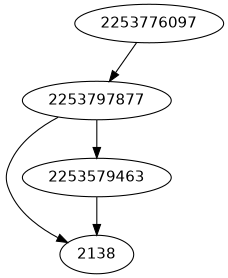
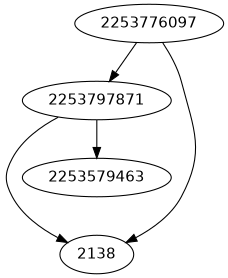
(97, 101) -> (97, 101)
(97, 211) -> (195, 149)
